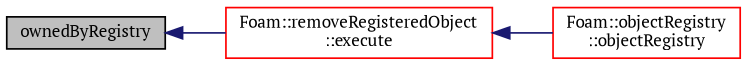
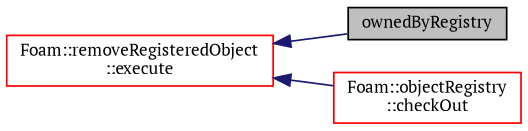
(204, 33) -> (319, 38)
(647, 33) -> (427, 98)
